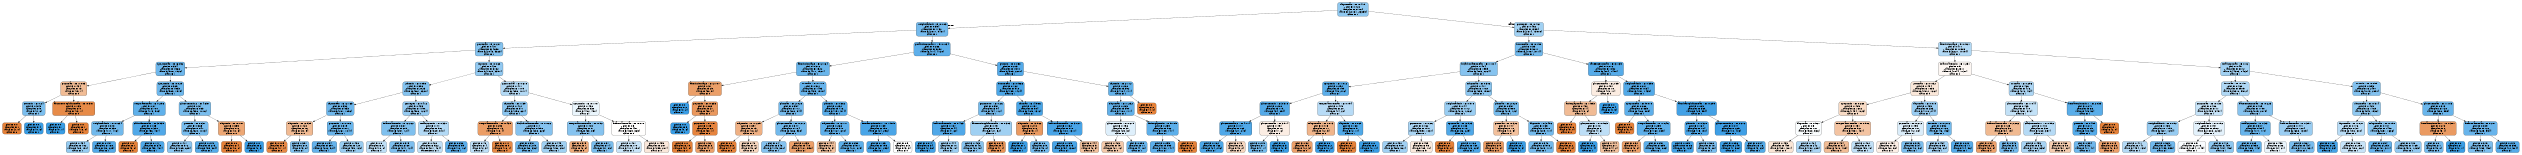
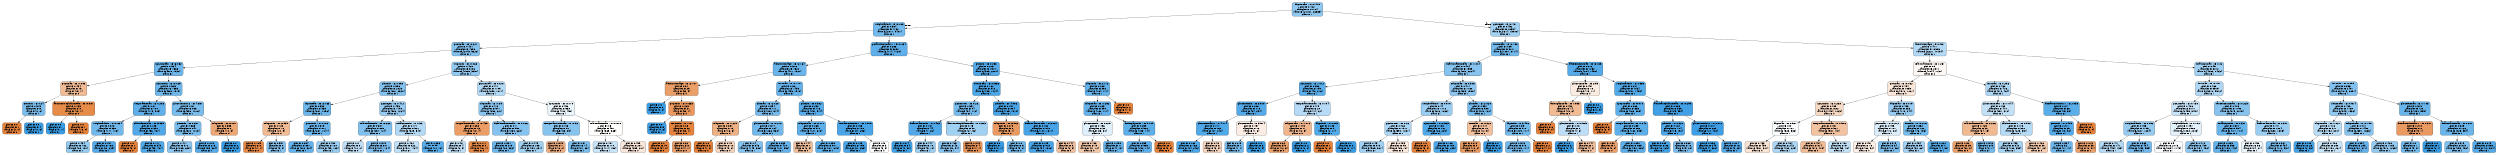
(232, 147) -> none
(430, 147) -> (407, 147)
(456, 147) -> (433, 147)
(802, 147) -> (778, 147)
(973, 147) -> (949, 147)
